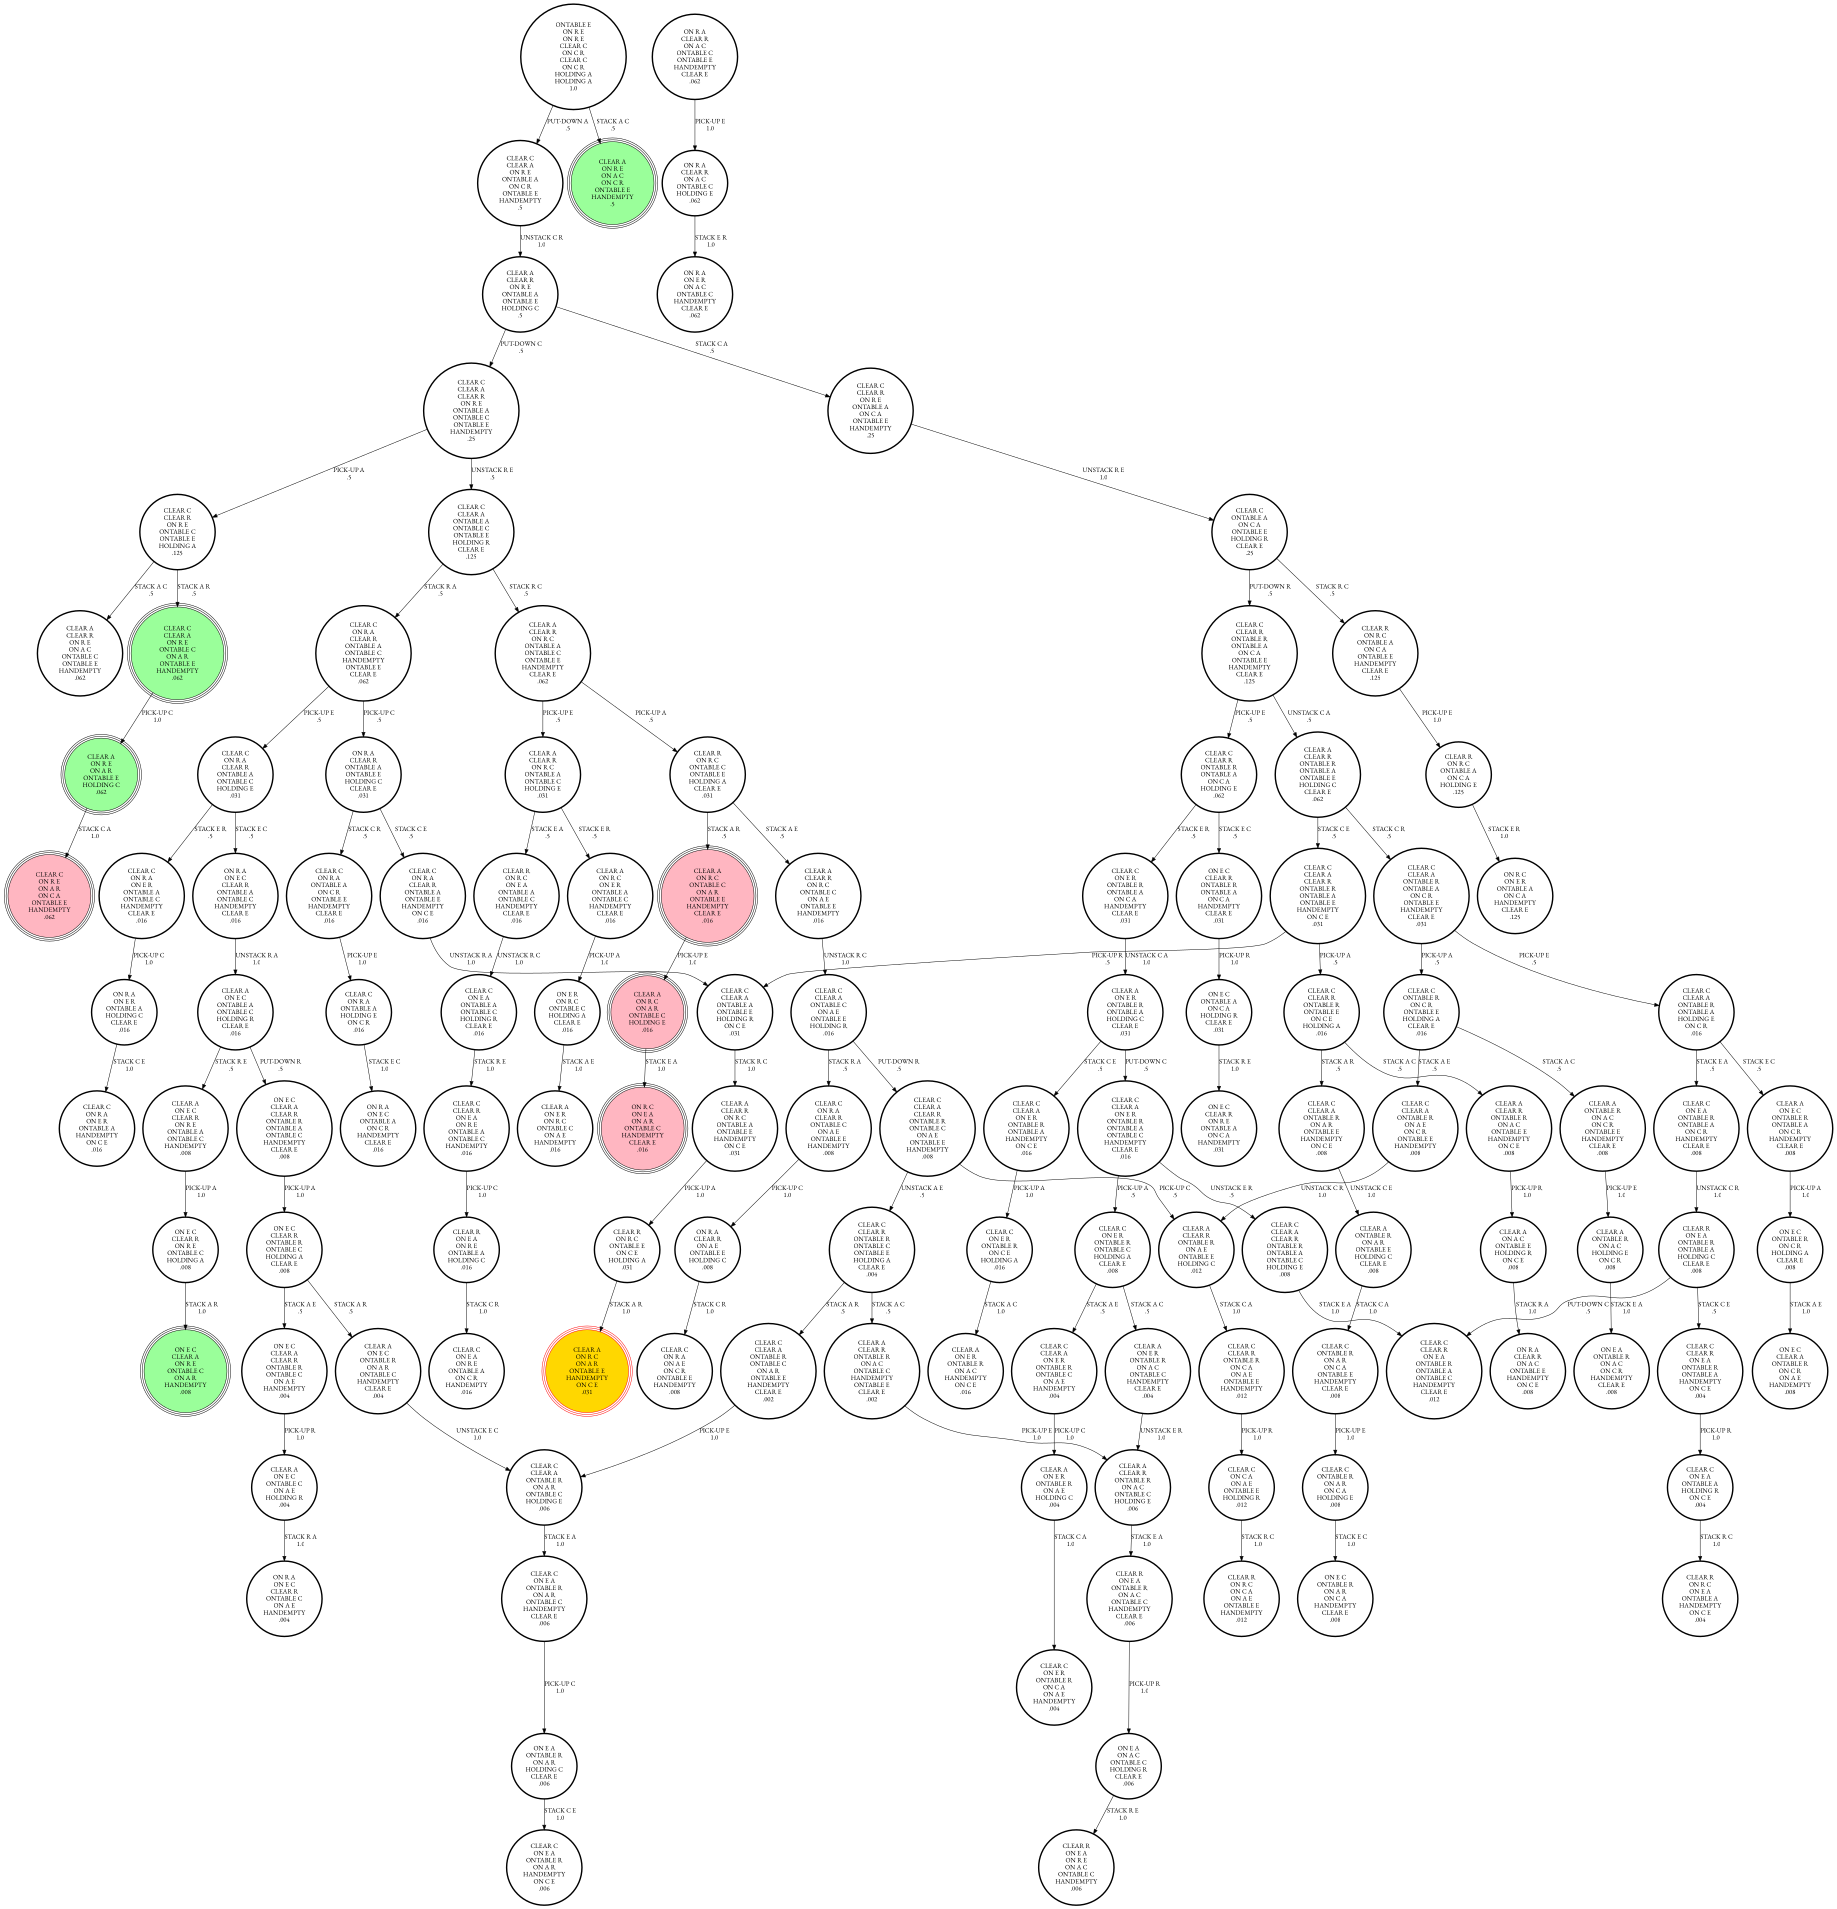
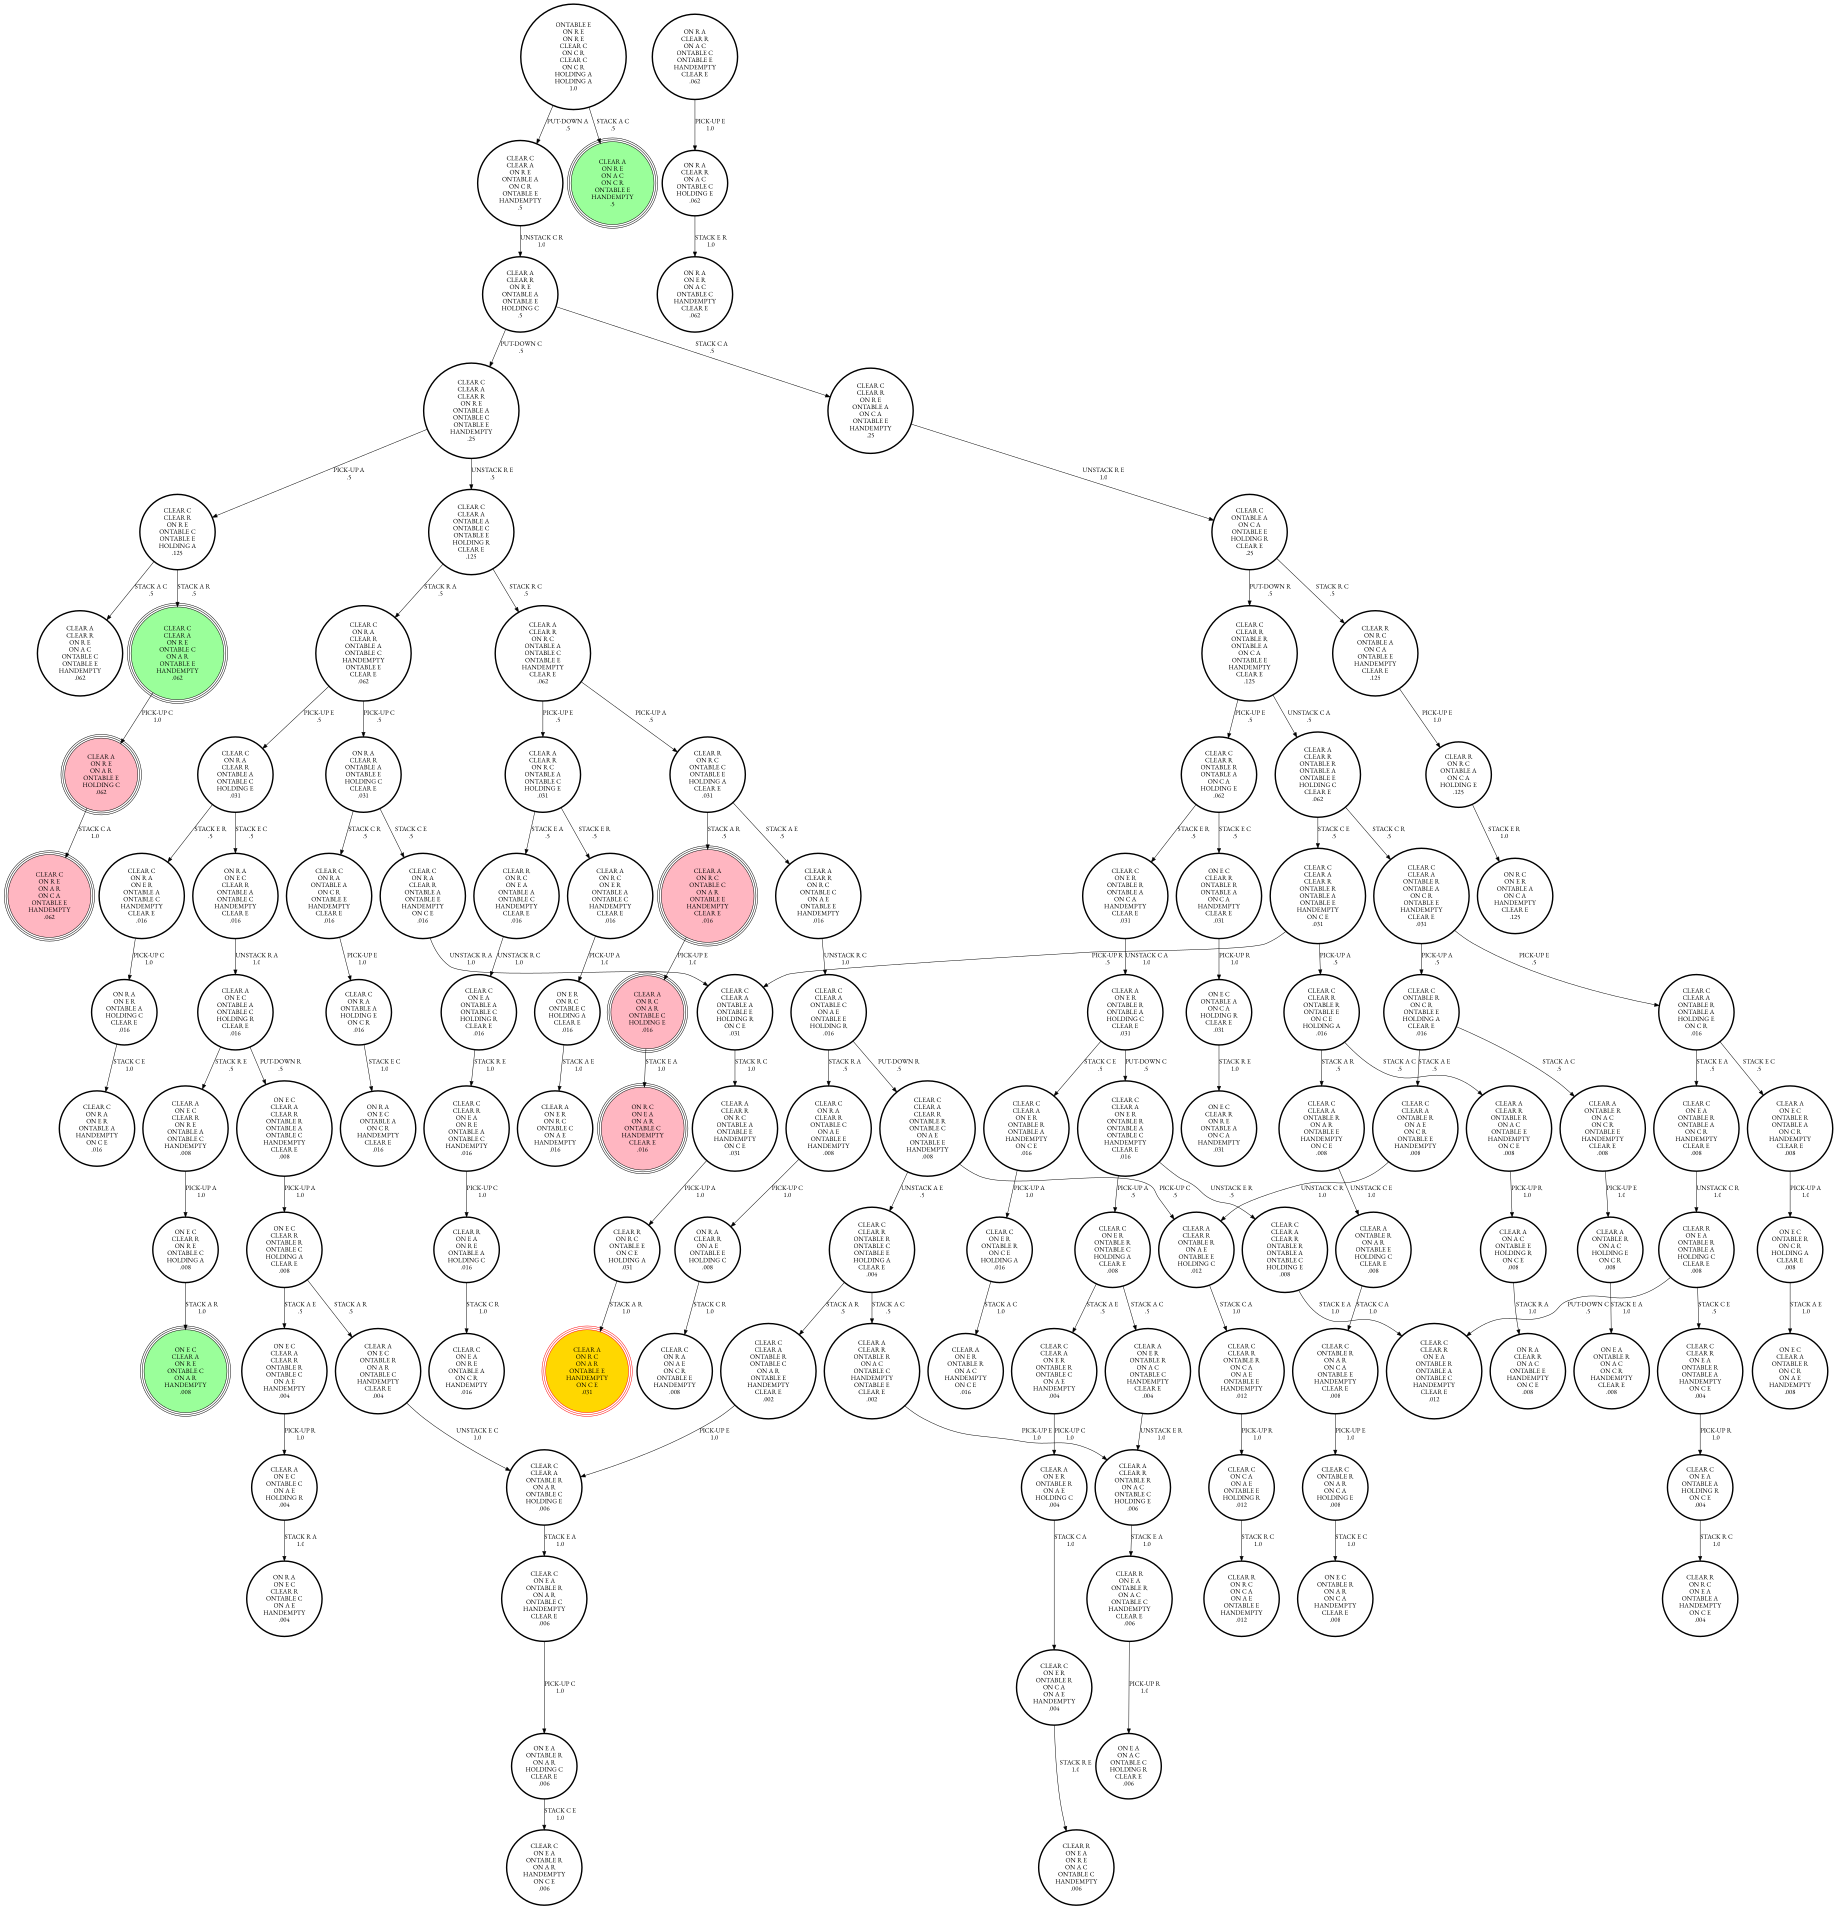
(101, 775) -> (101, 775)
(1105, 1812) -> (1057, 1776)
